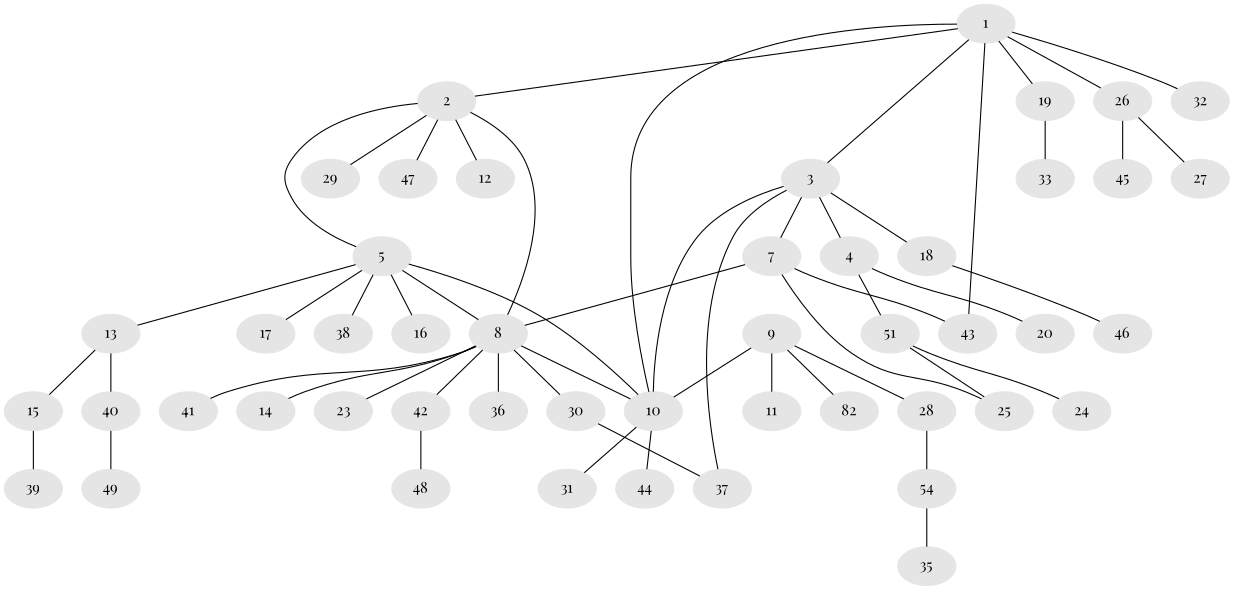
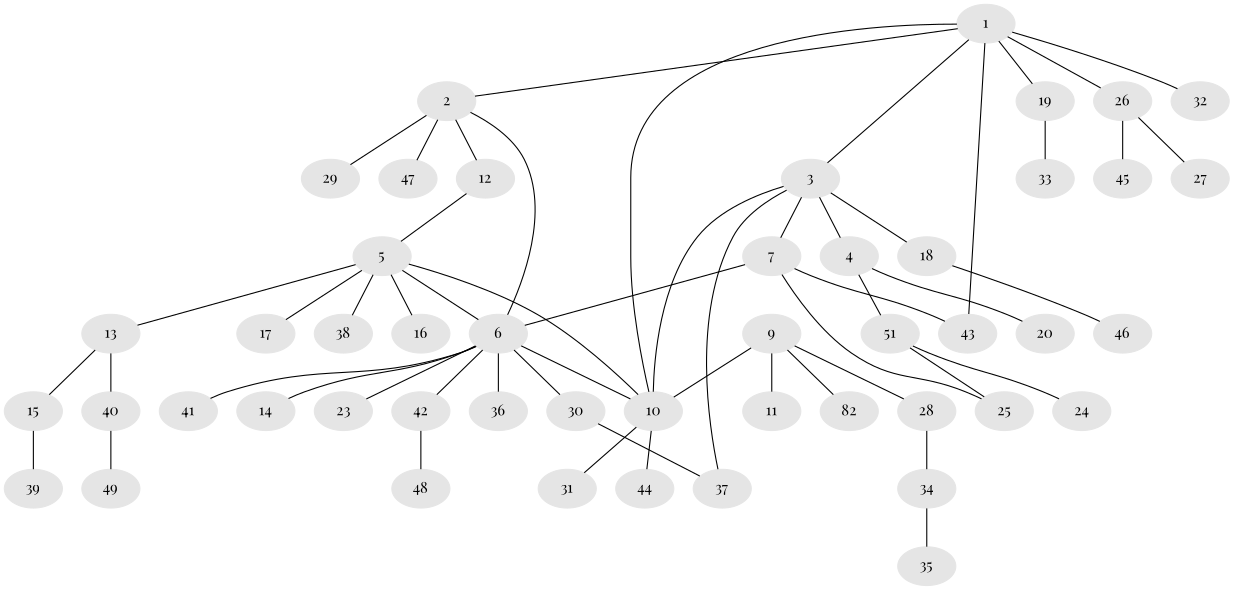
(298, 153) -> (434, 217)
(498, 334) -> (498, 334)
(927, 489) -> (927, 489)
